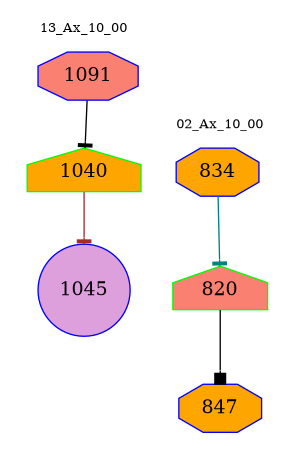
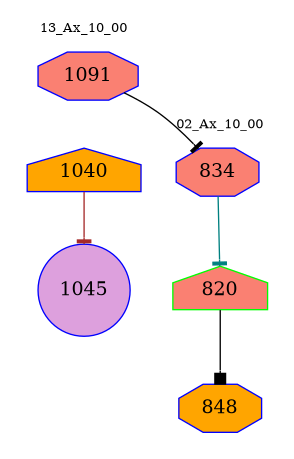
(86, 121) -> (171, 123)
(84, 172) -> (84, 172)
(218, 172) -> (218, 172)
(220, 408) -> (220, 408)
